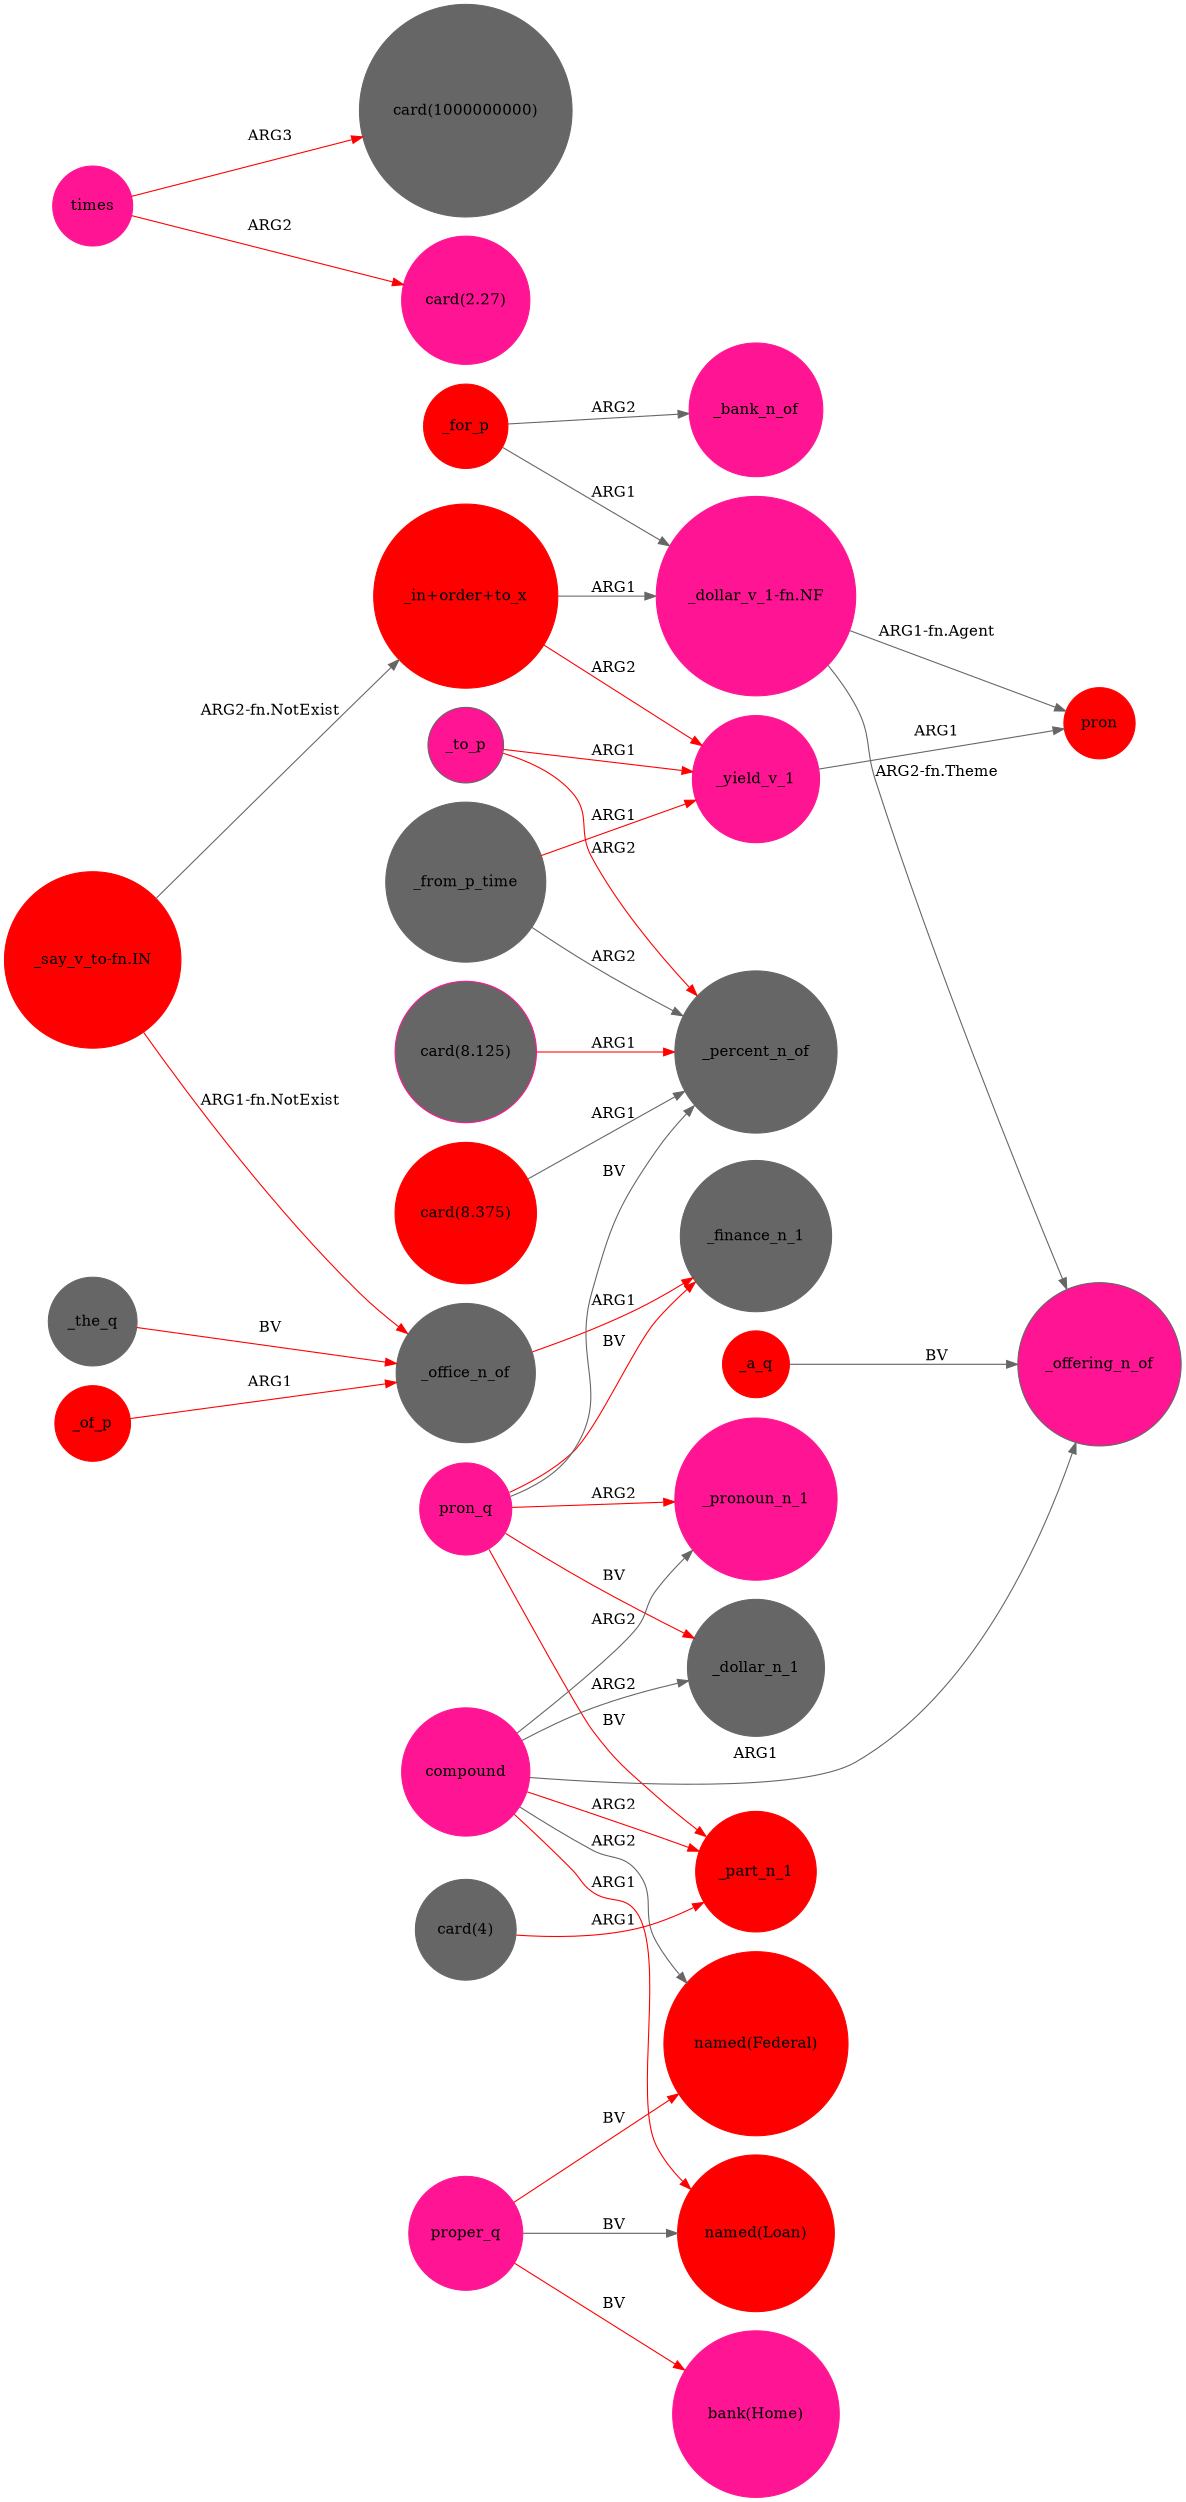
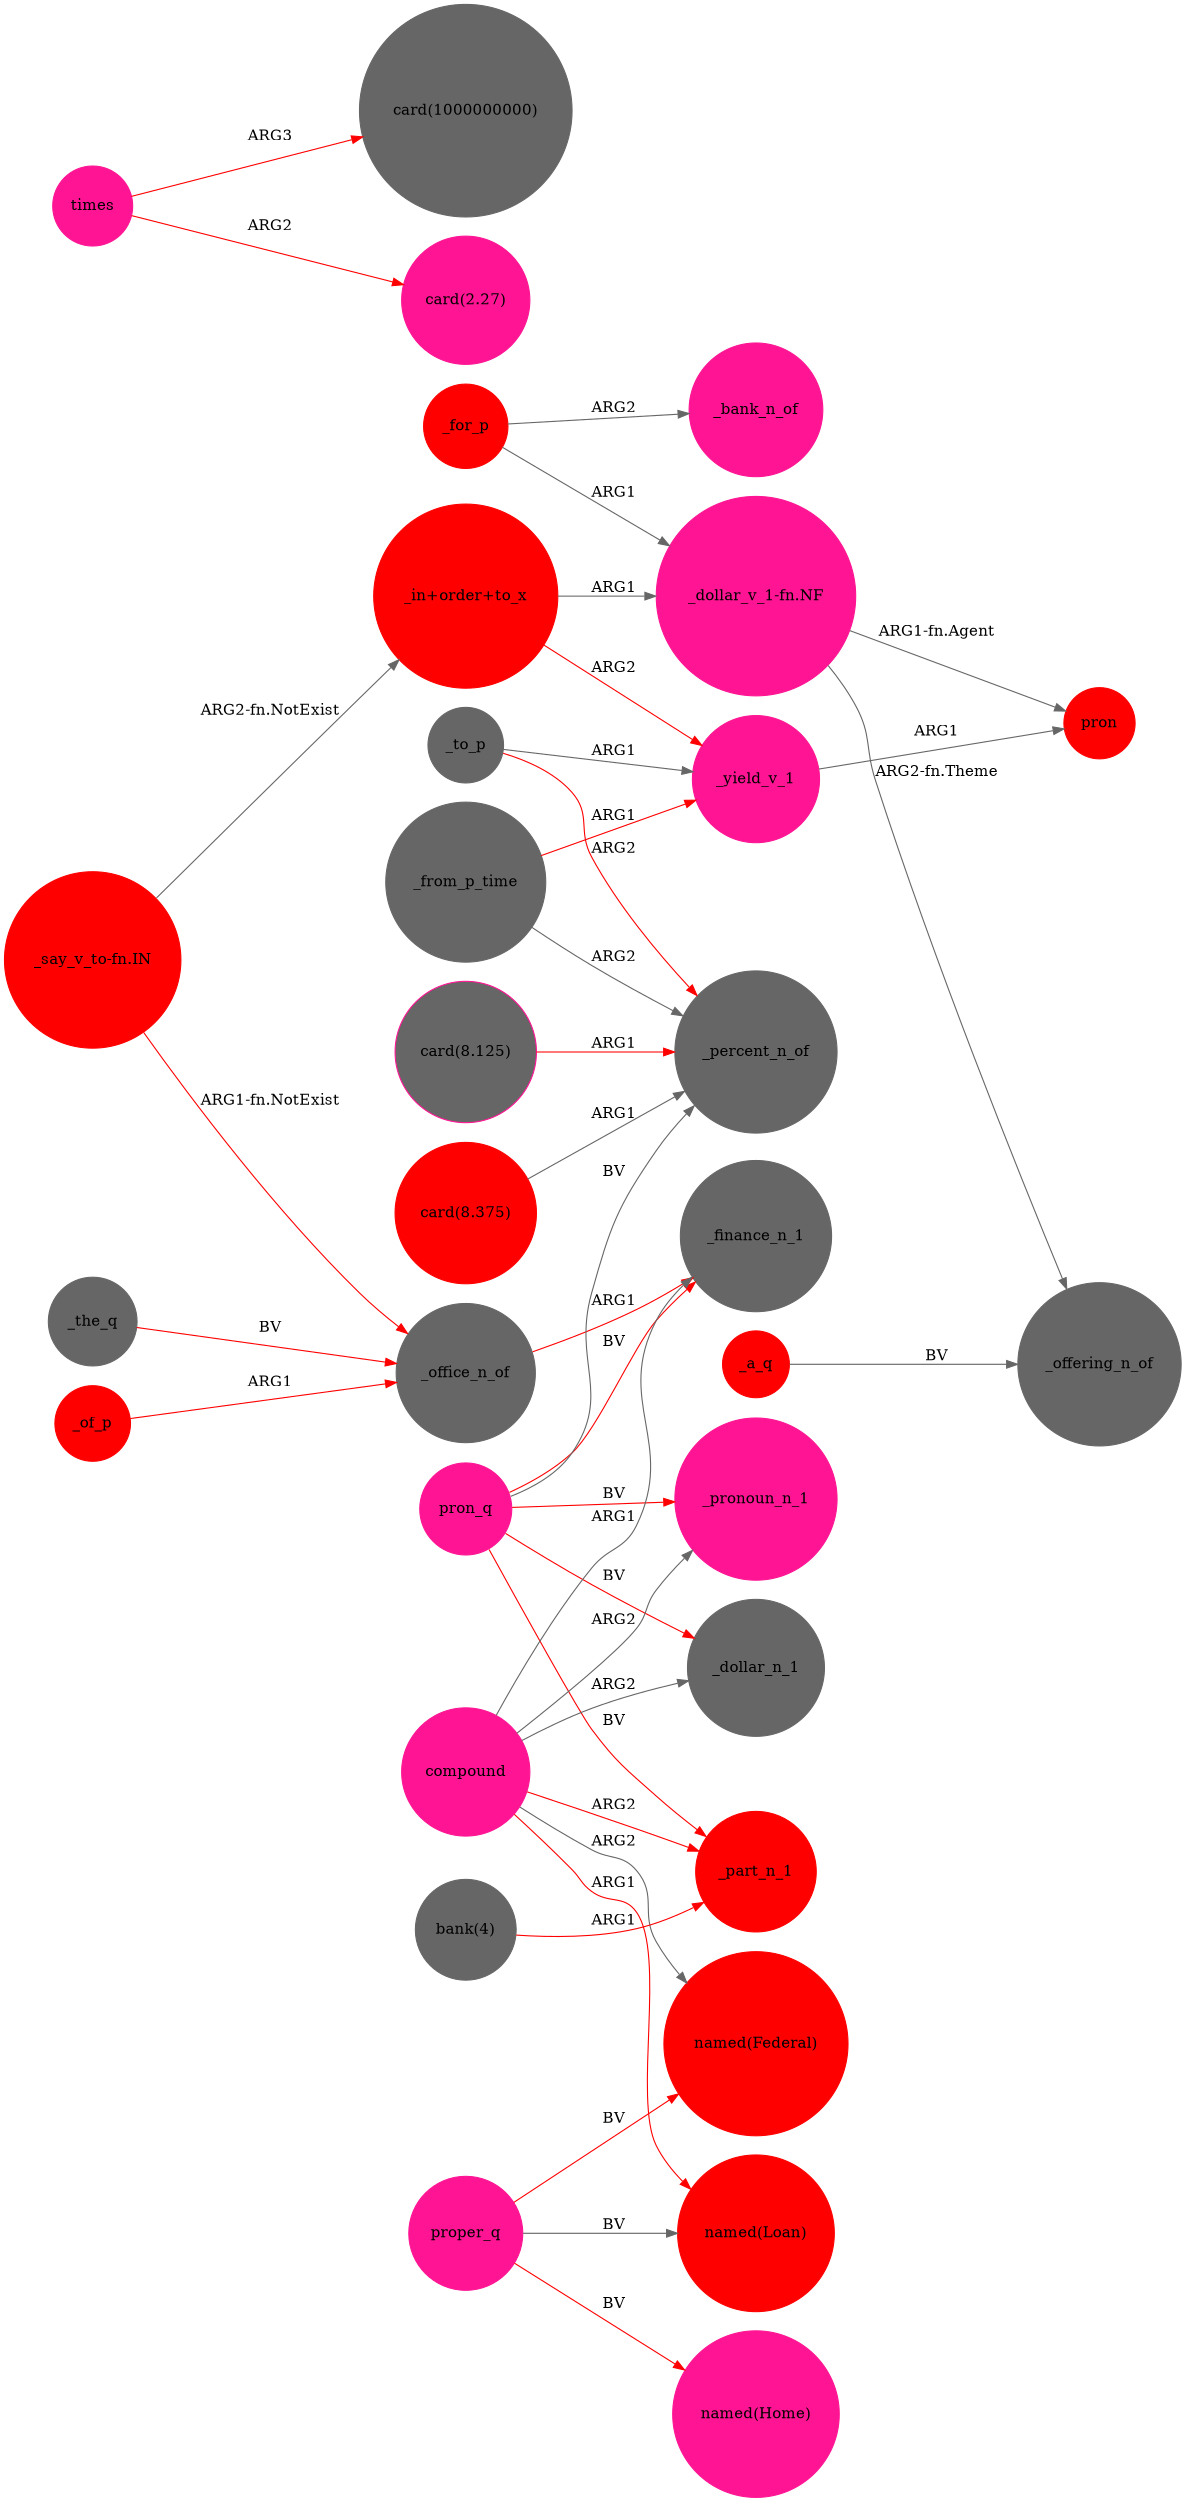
(466, 745) -> (466, 745)
(593, 760) -> (593, 760)
(1100, 1364) -> (1100, 1364)
(614, 1494) -> (614, 1494)
(879, 1746) -> (639, 1517)
(466, 1930) -> (466, 1930)
(756, 2414) -> (756, 2414)
